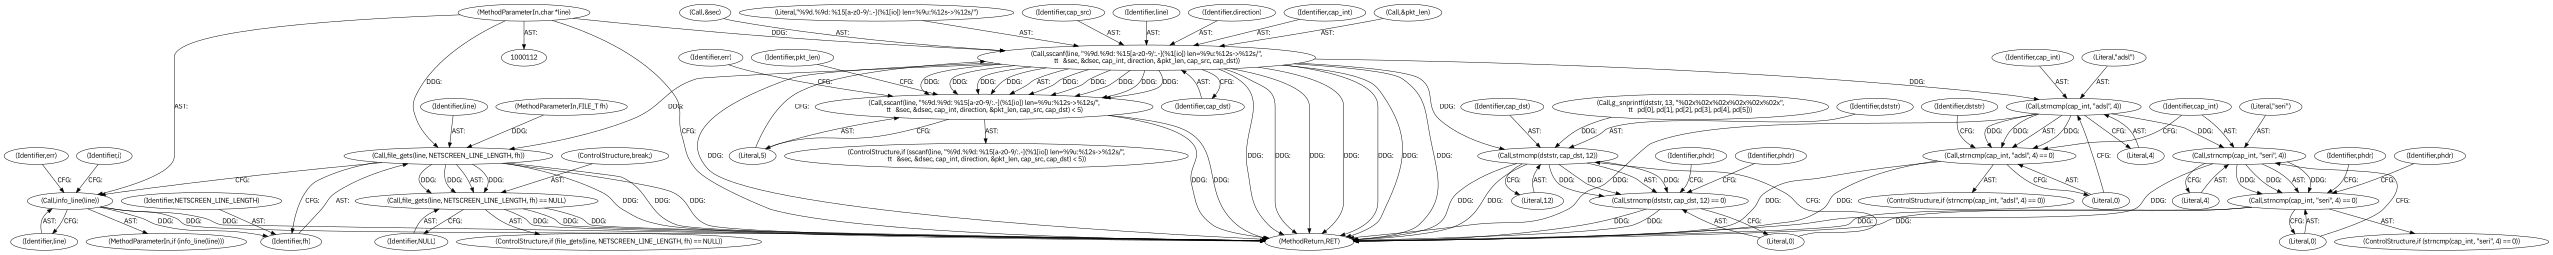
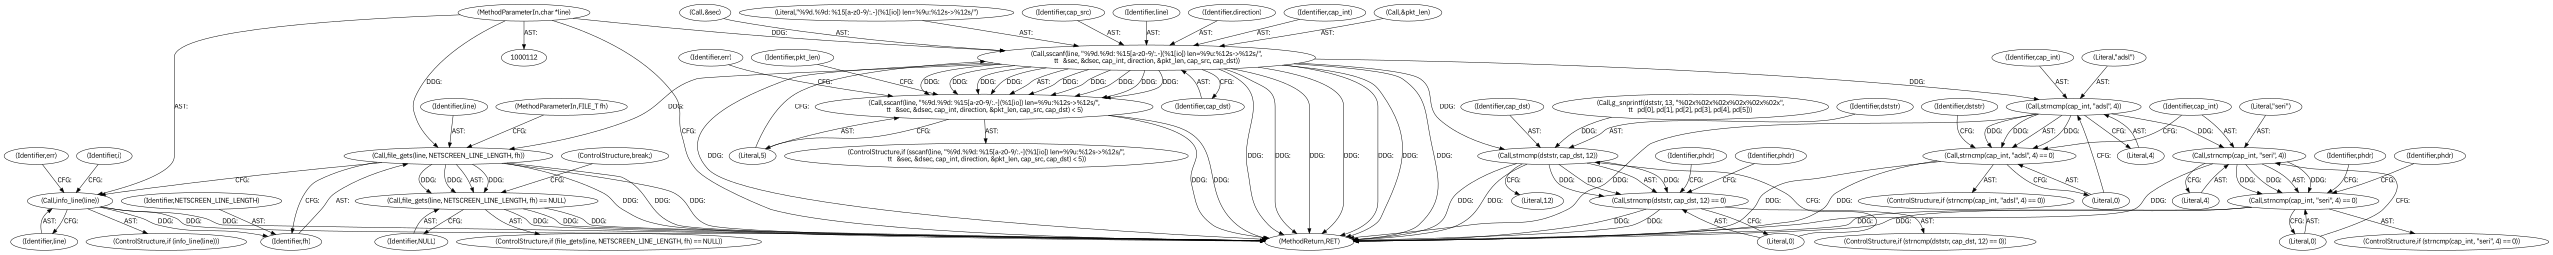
(520, 131) -> (520, 131)
(1533, 180) -> none
(558, 181) -> (558, 181)
(166, 242) -> (166, 242)
none -> (1925, 242)
